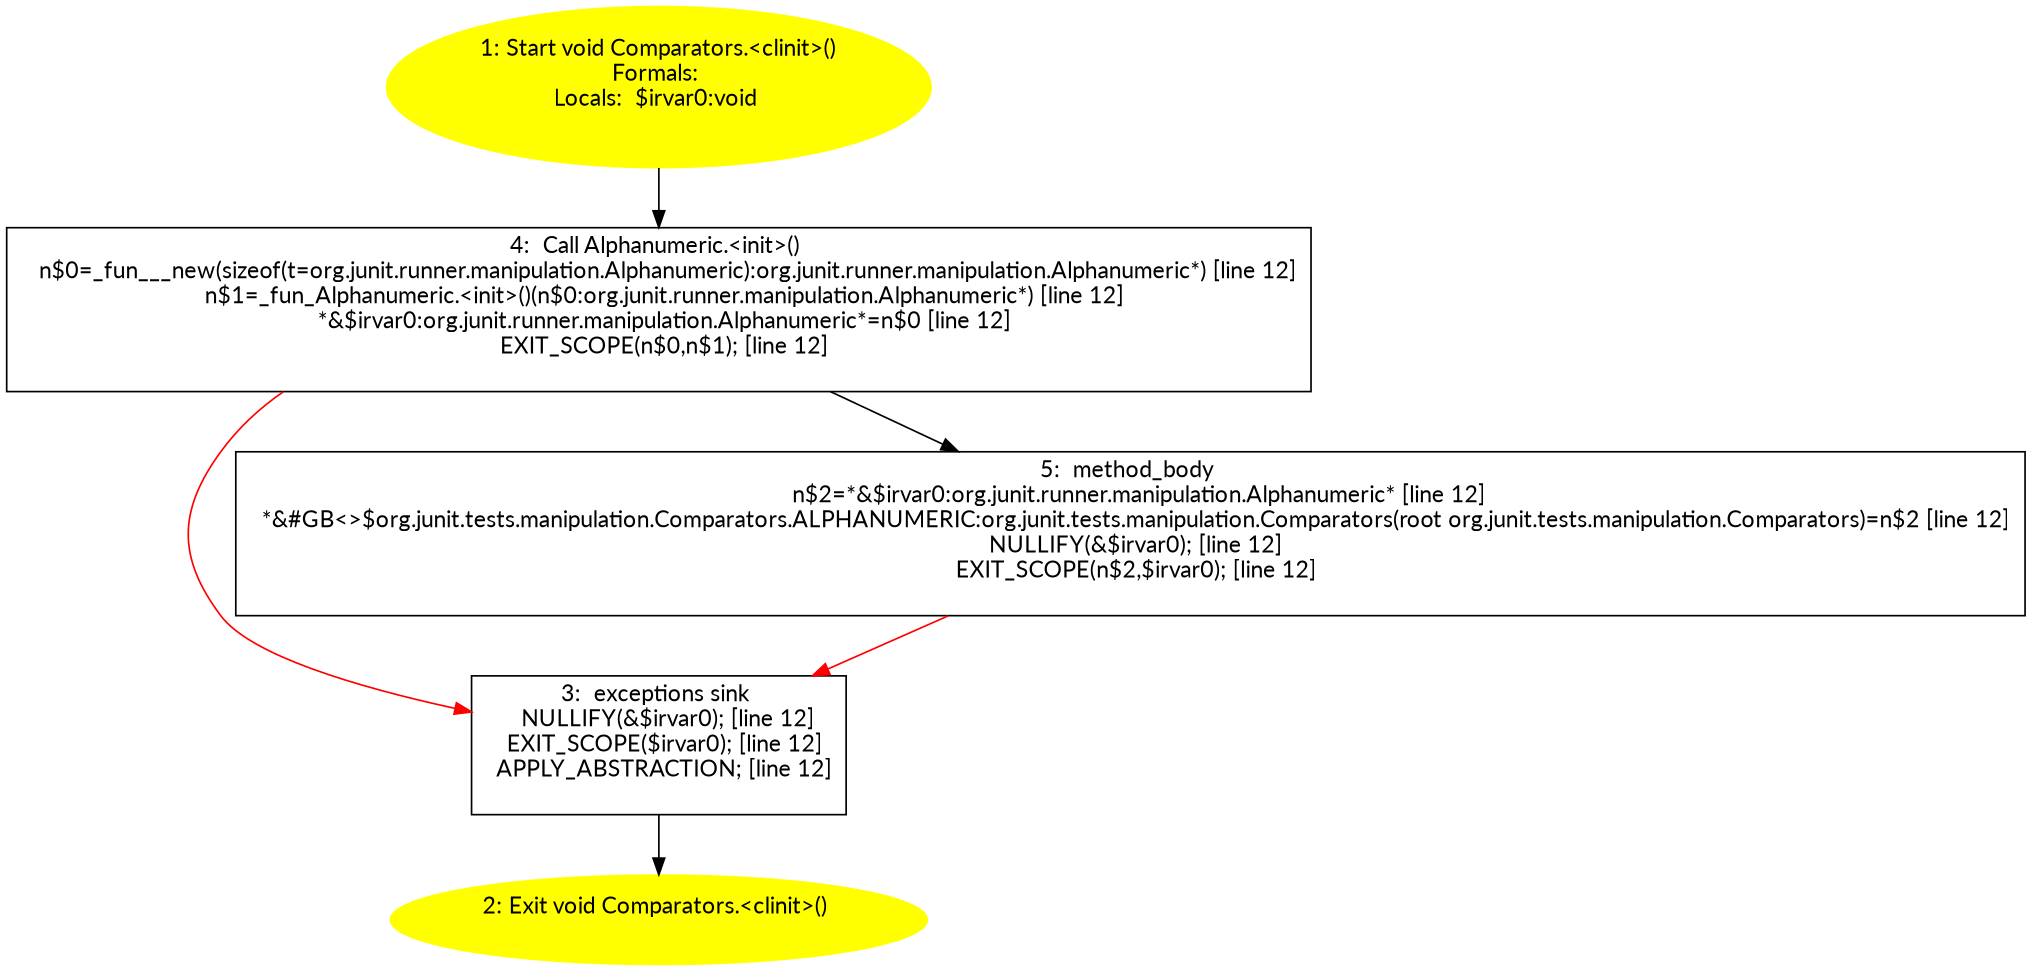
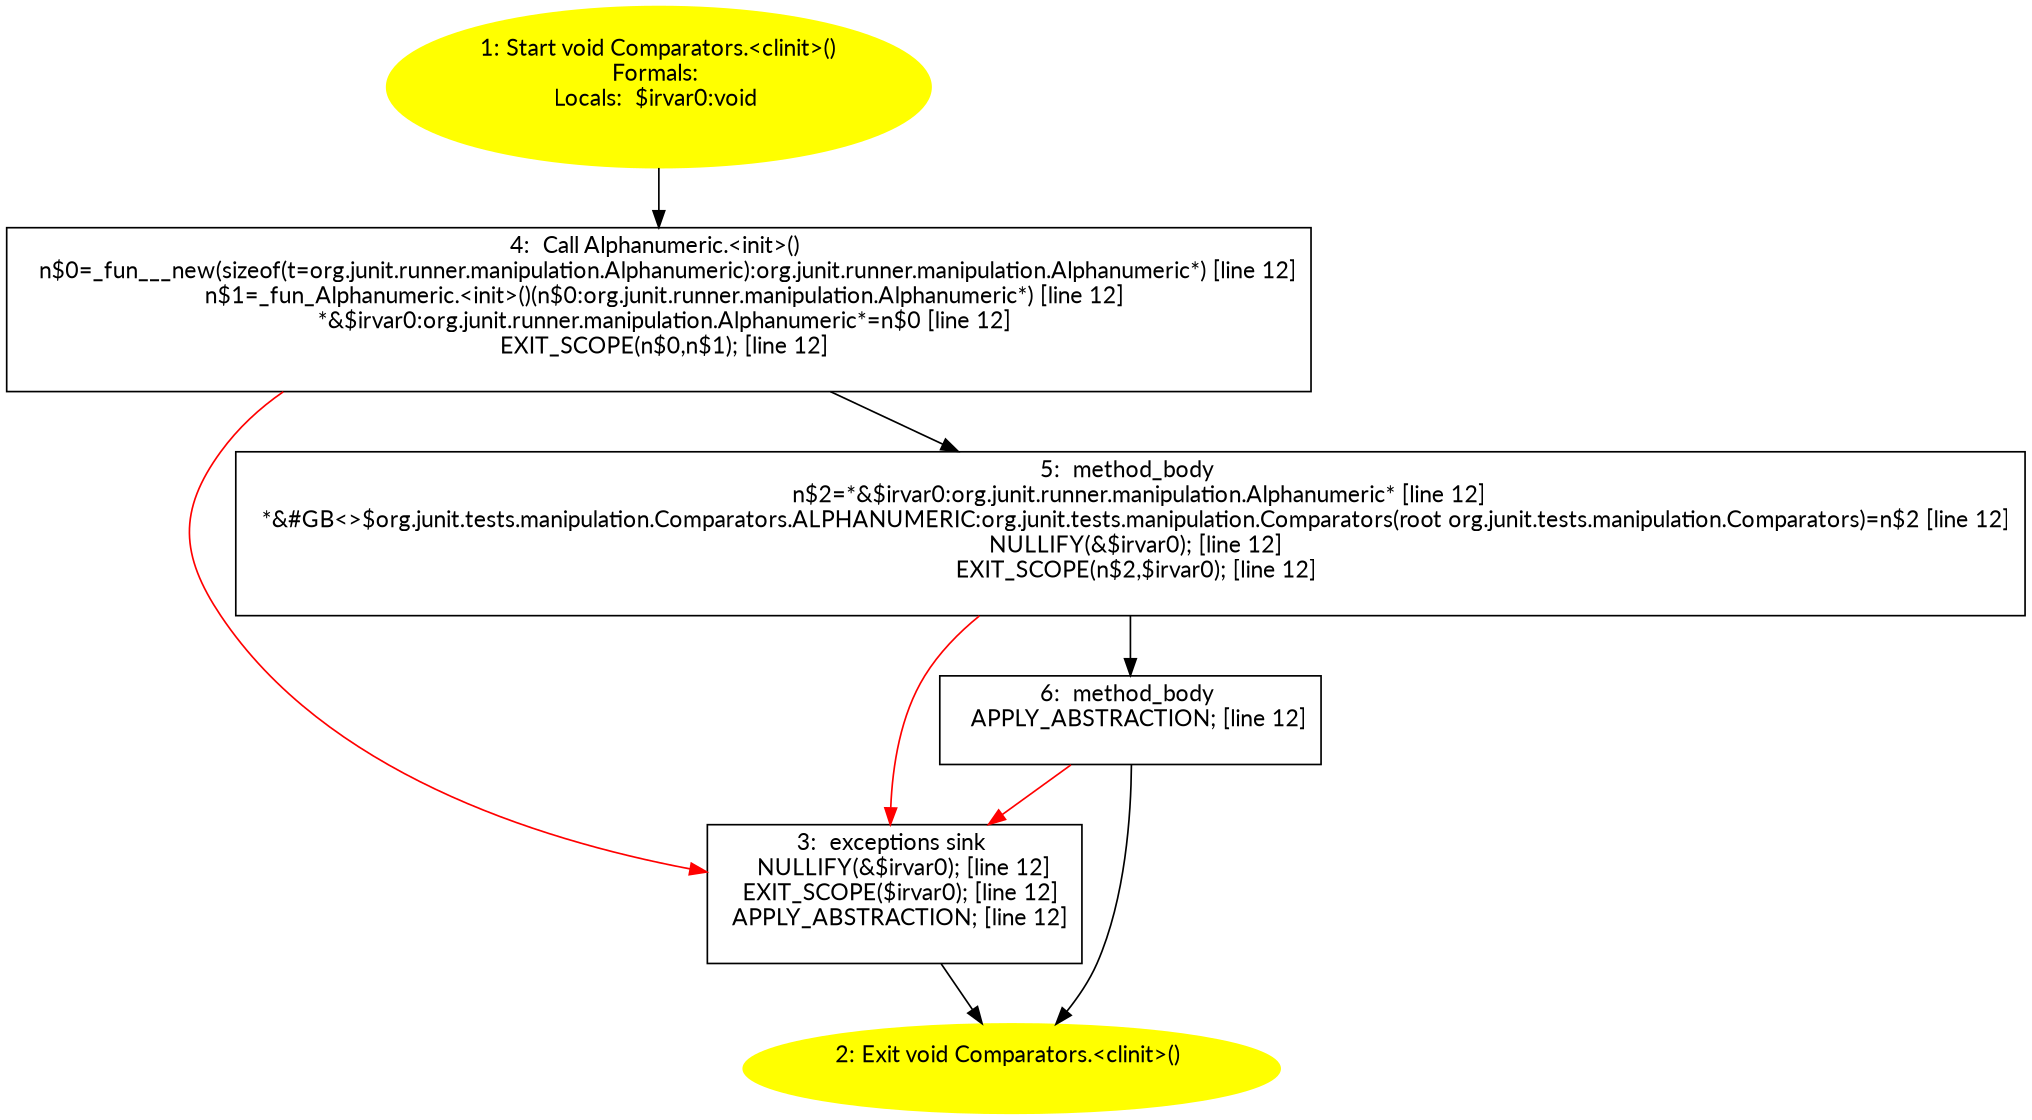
none -> (1130, 720)
